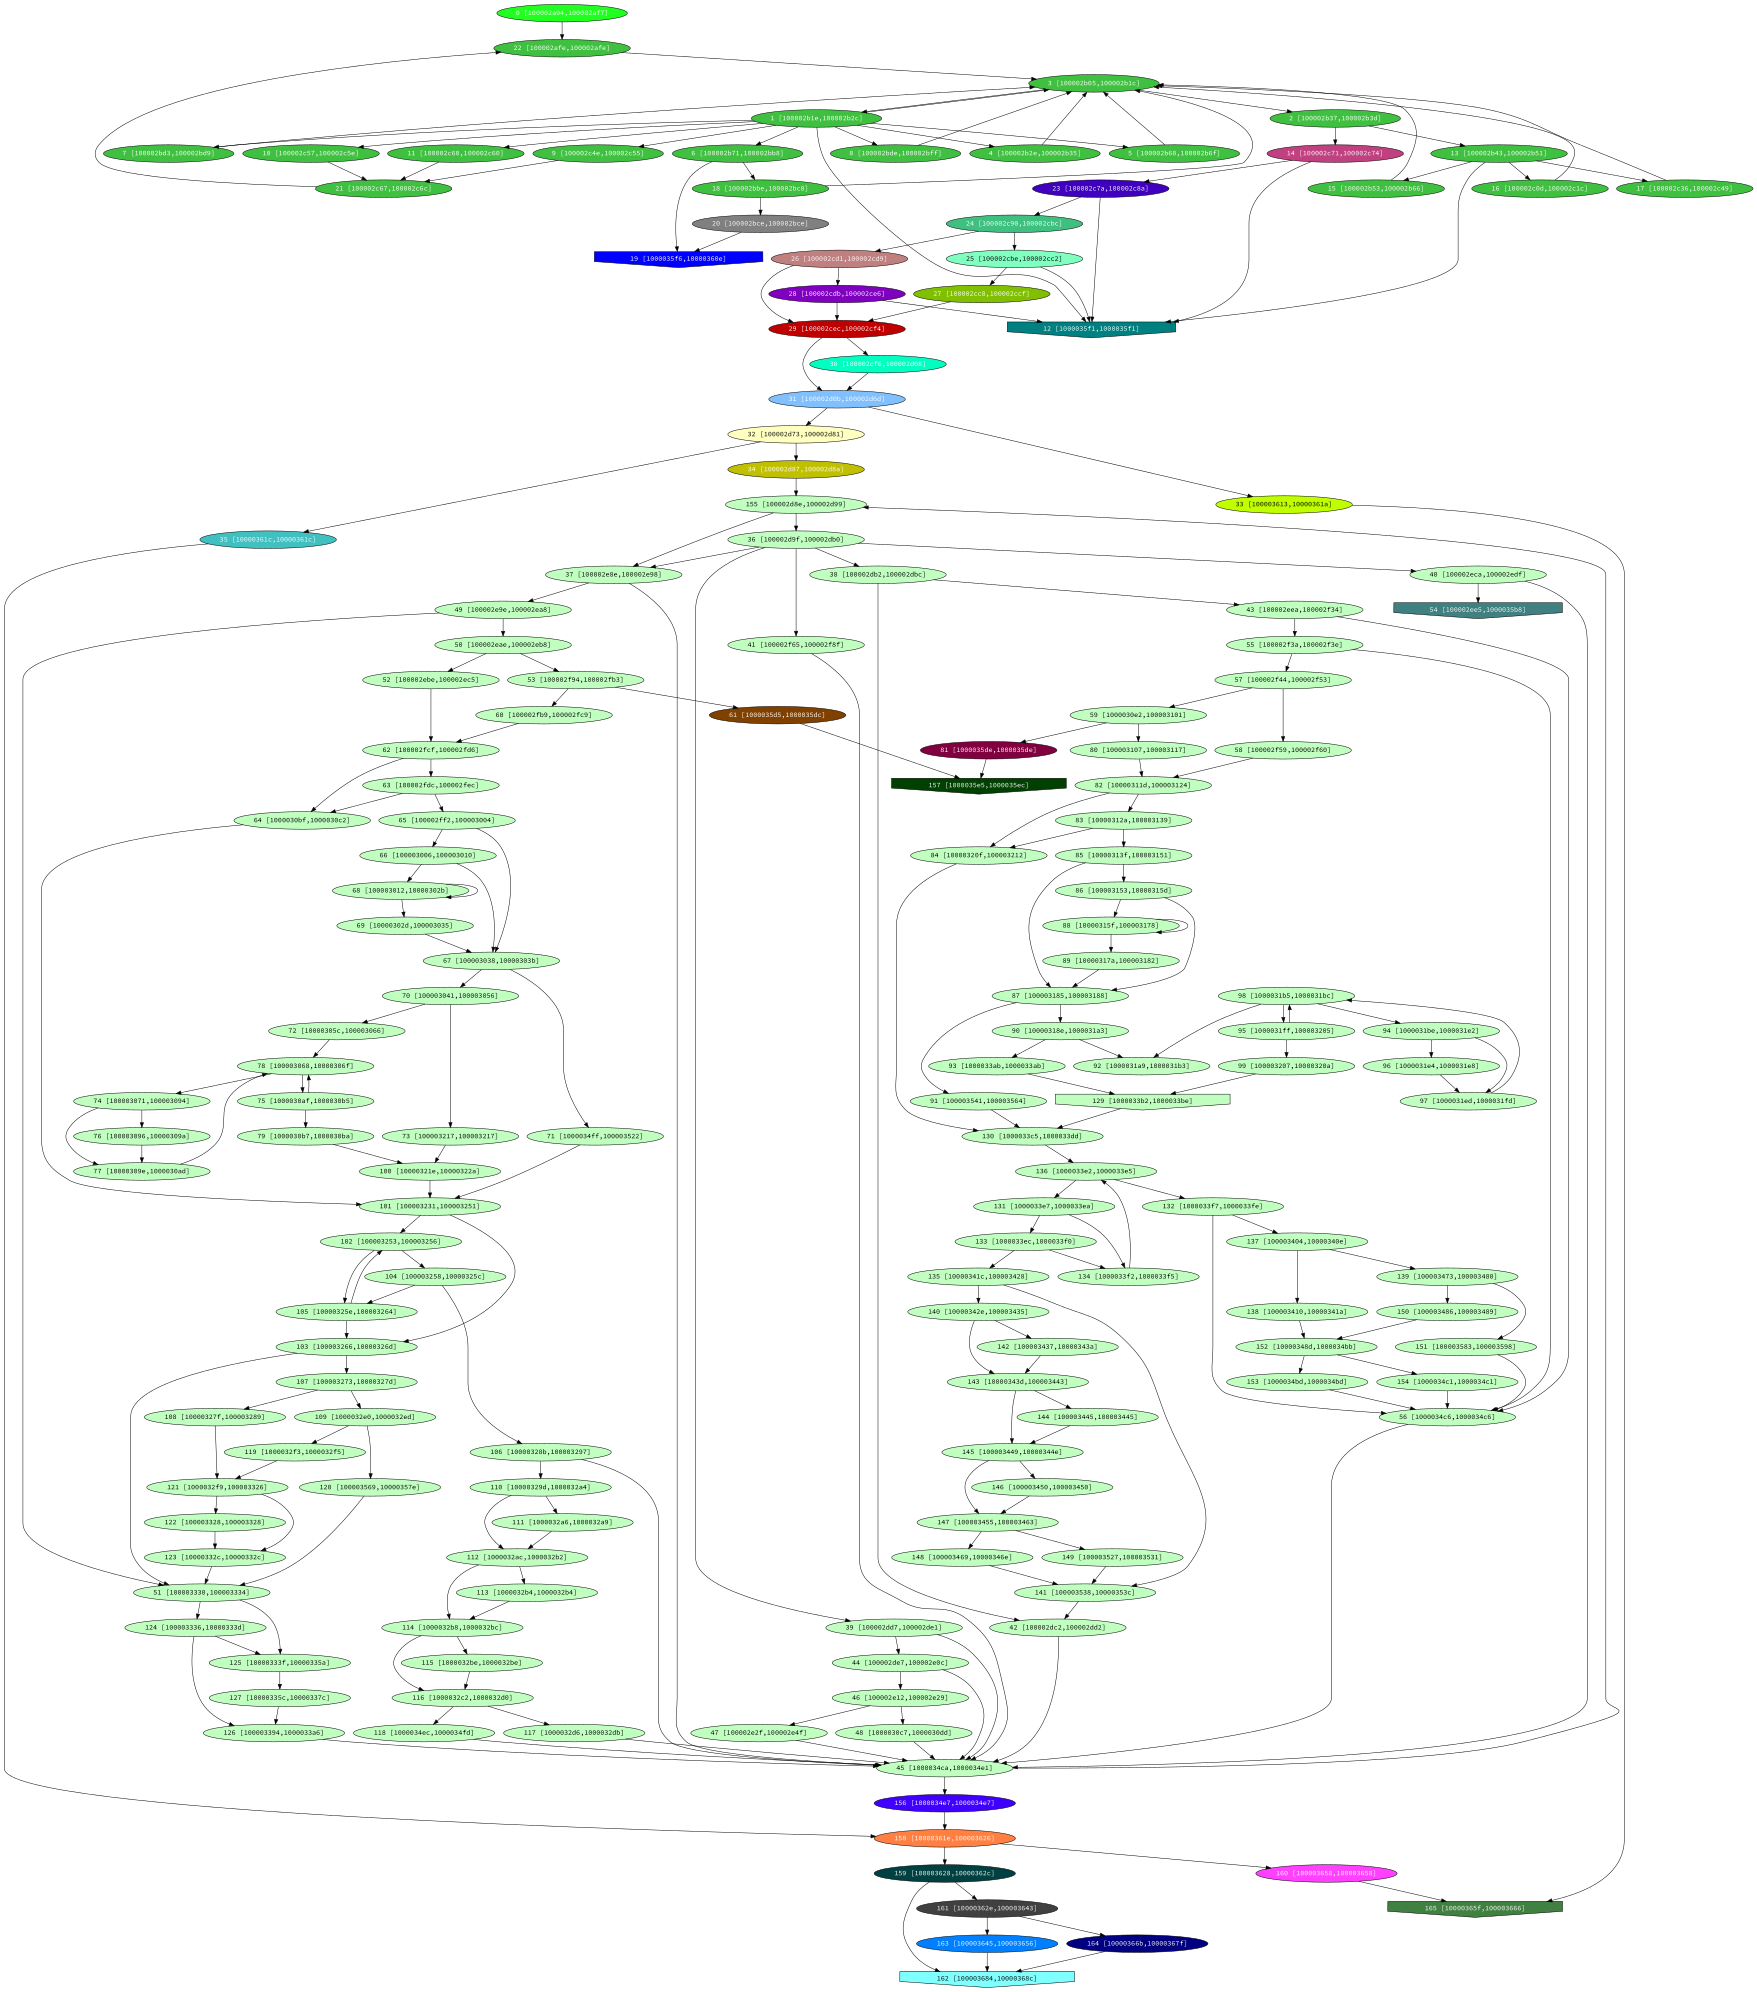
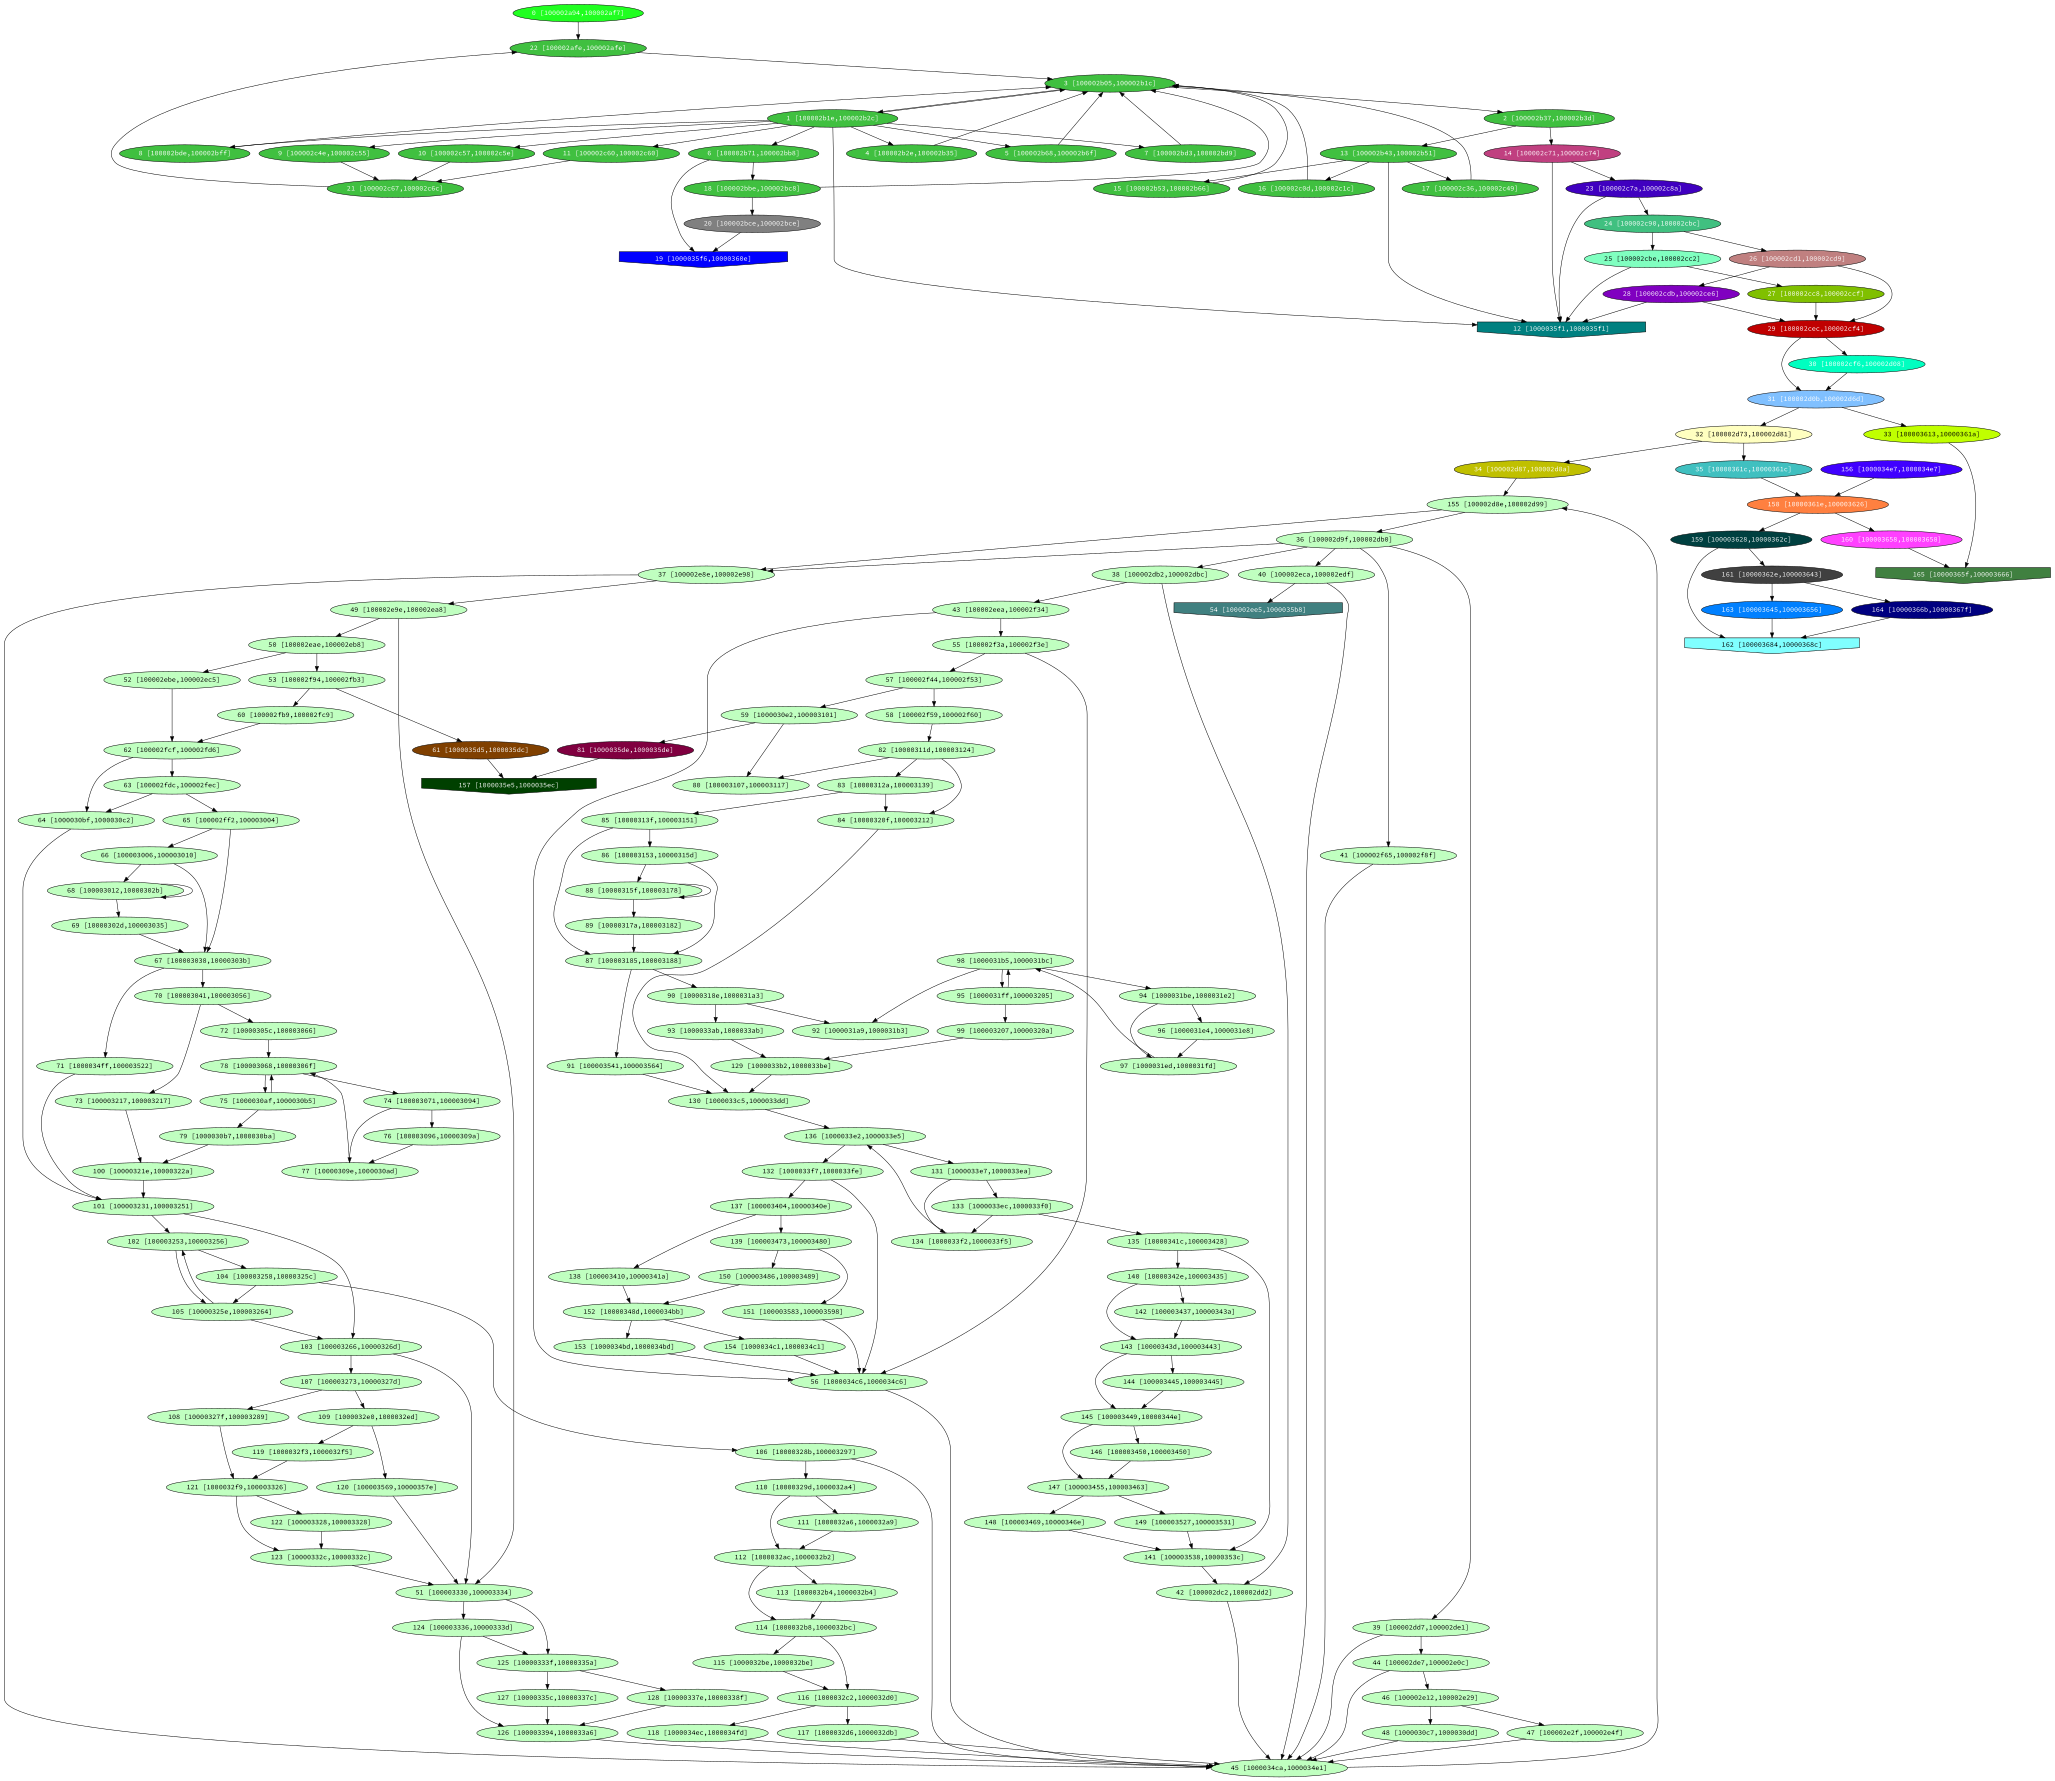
(1140, 765) -> (836, 767)
(1143, 1101) -> (781, 1066)
none -> (698, 1698)
(945, 1783) -> none
